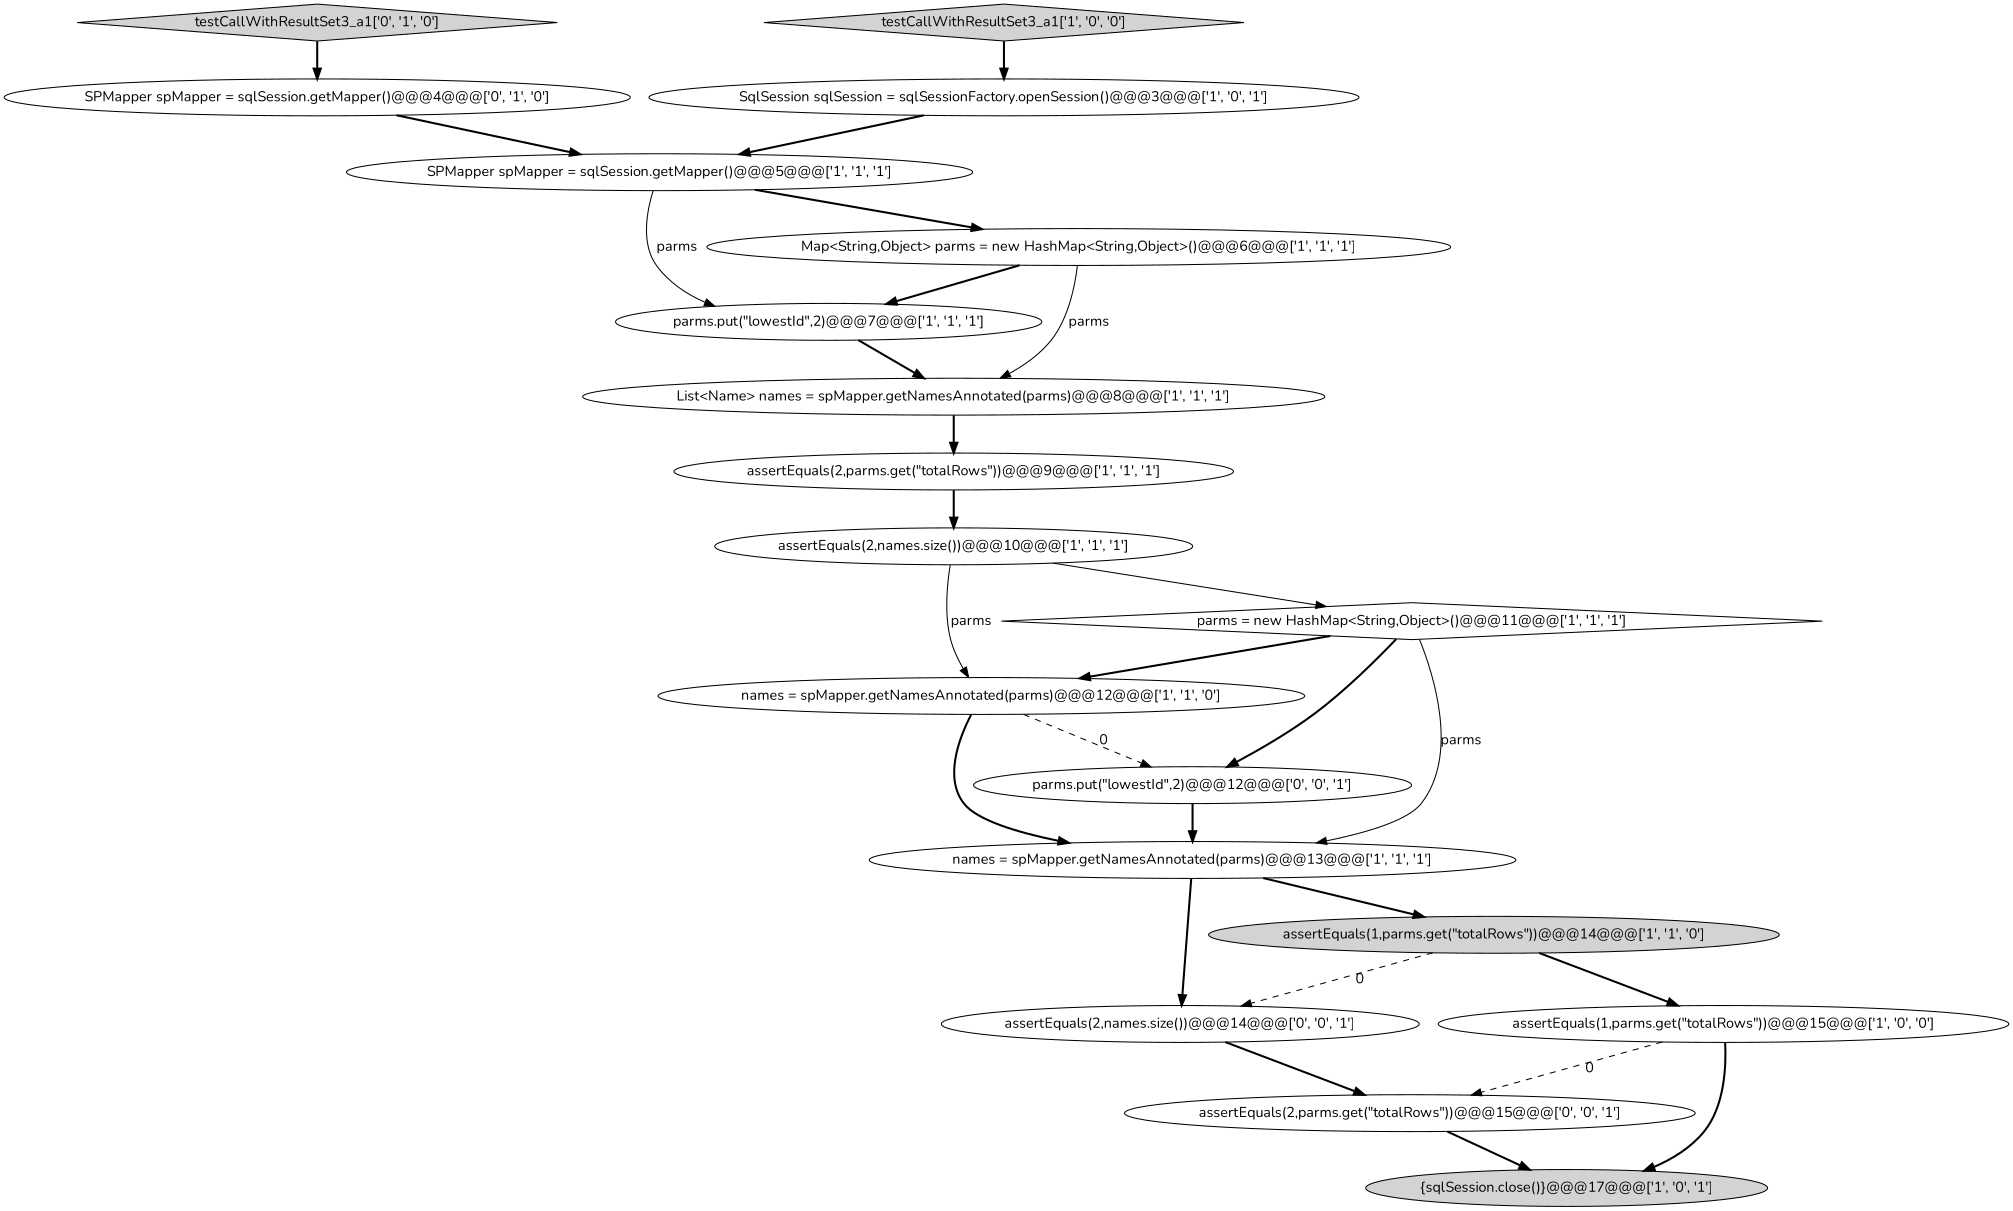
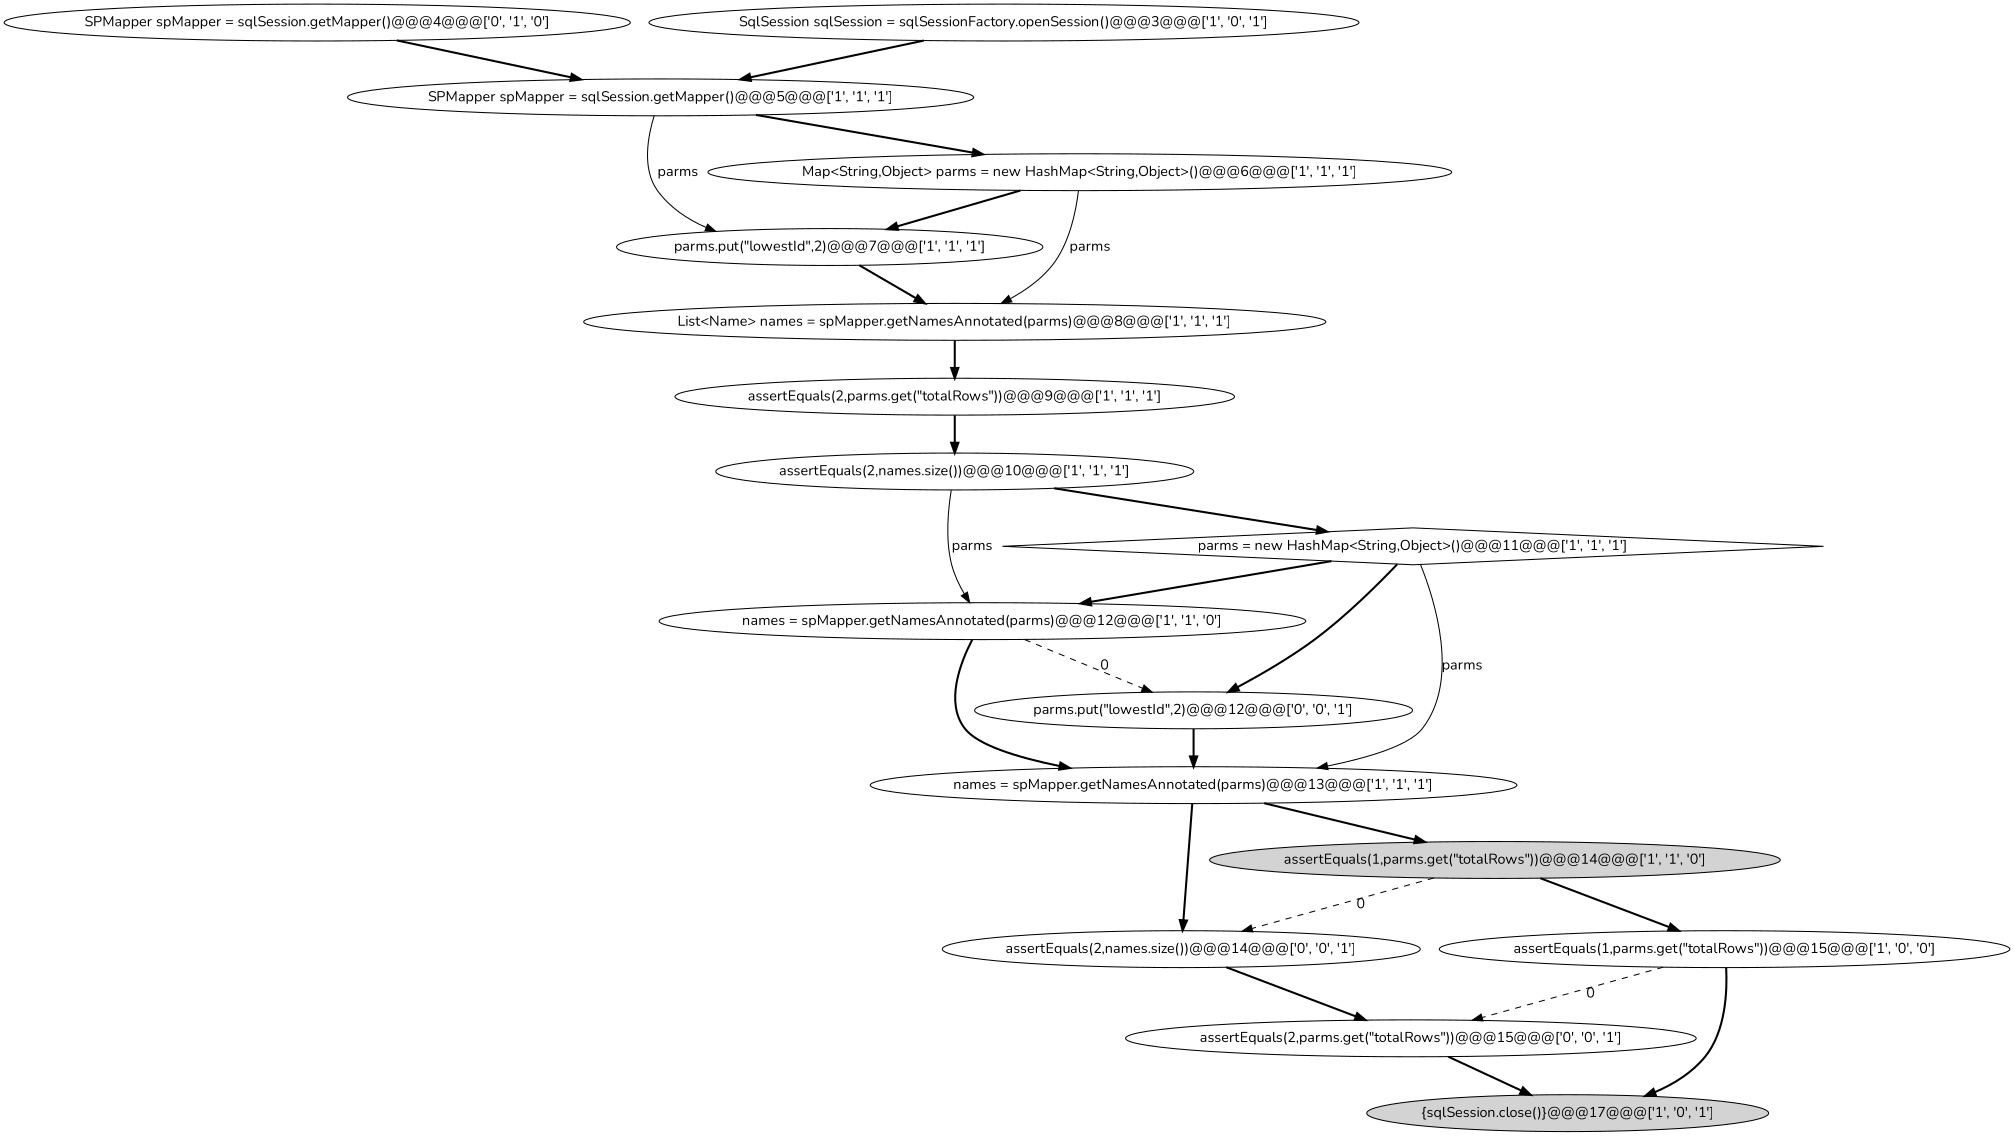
(317, 23) -> none
(1004, 23) -> none
(1185, 584) -> (1186, 509)
